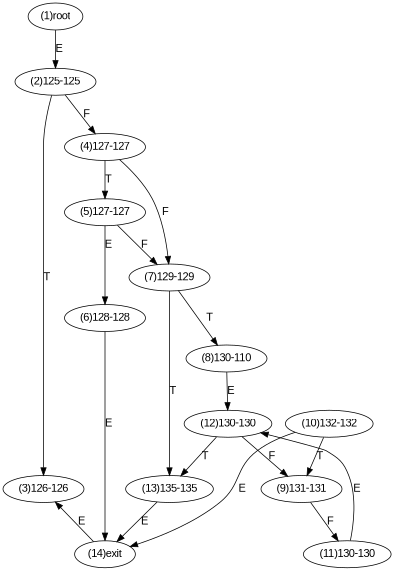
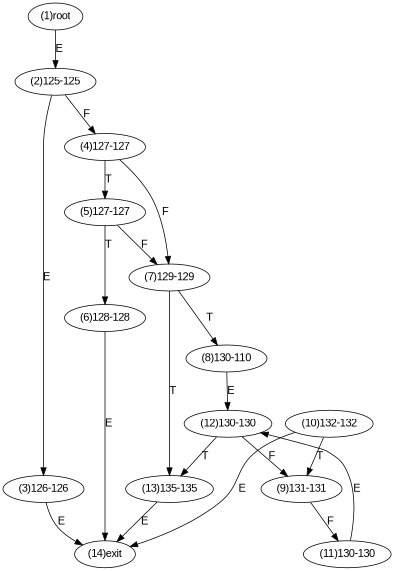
(108, 245) -> (108, 245)
(47, 278) -> (47, 278)
(77, 525) -> (56, 526)
